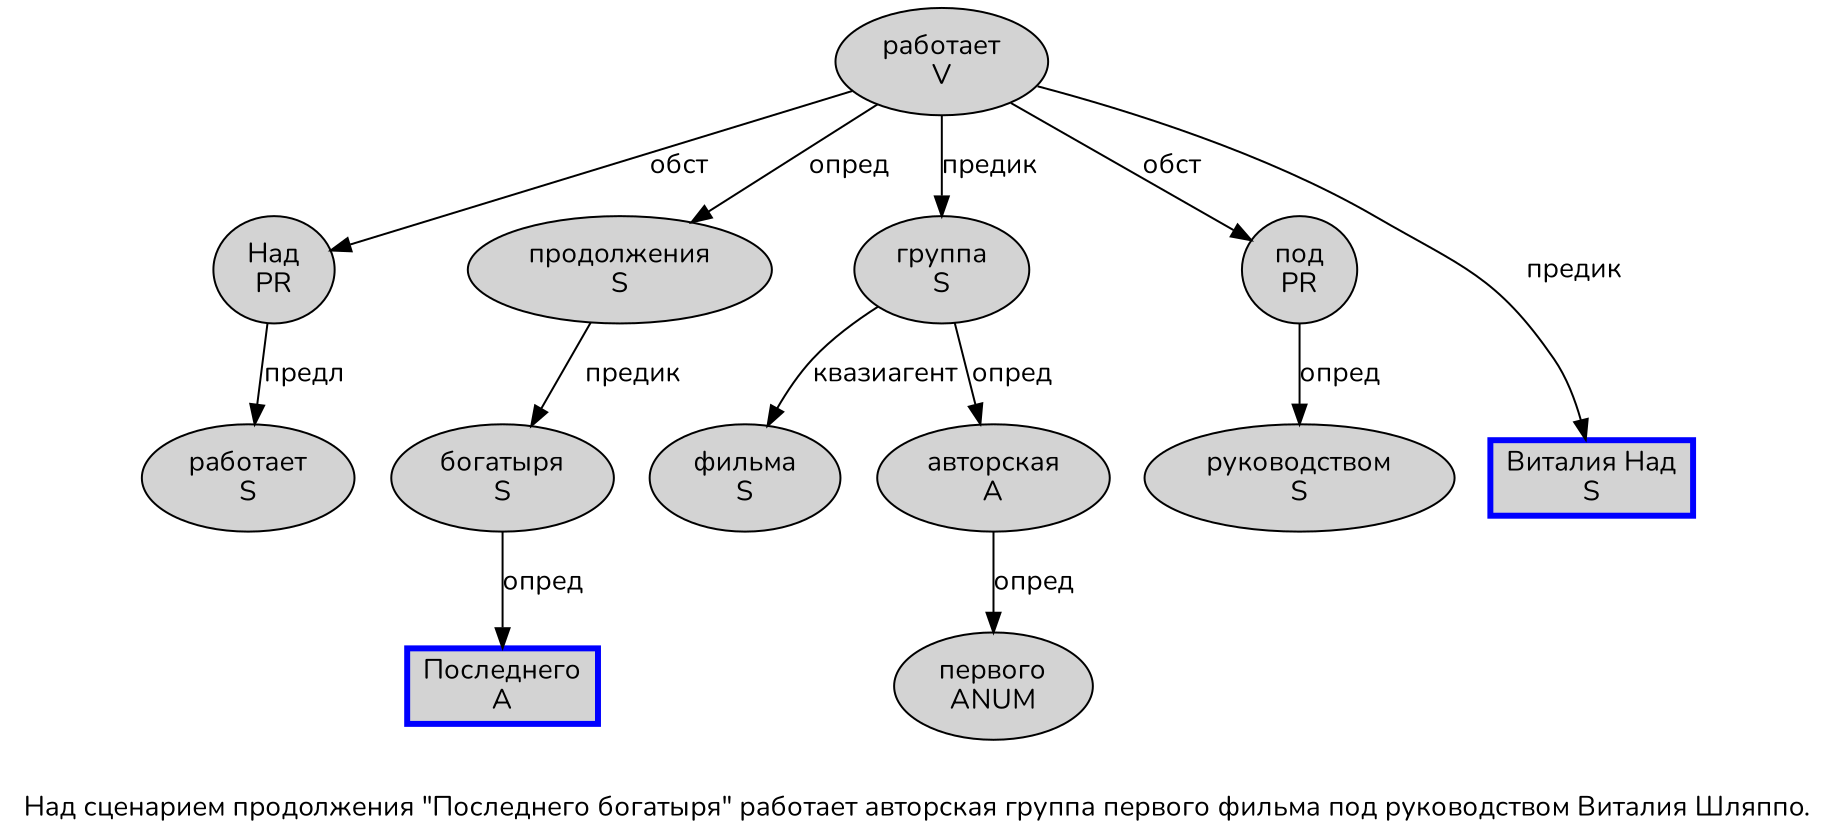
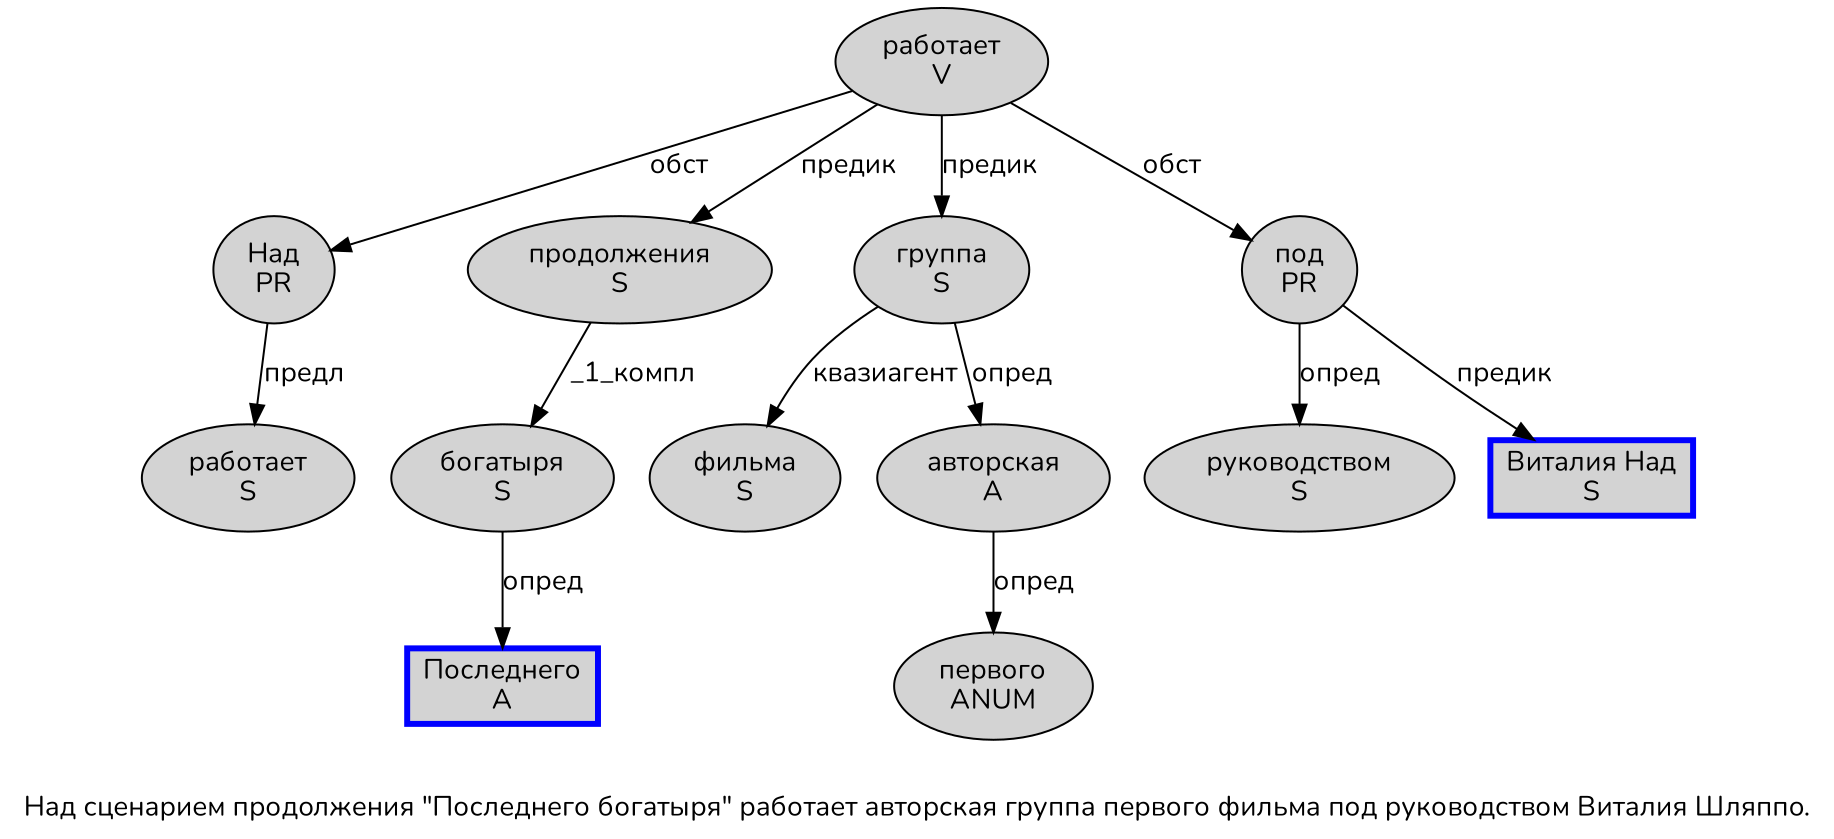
(849, 166) -> (849, 166)
(1347, 201) -> (1429, 369)
(634, 374) -> (634, 374)
